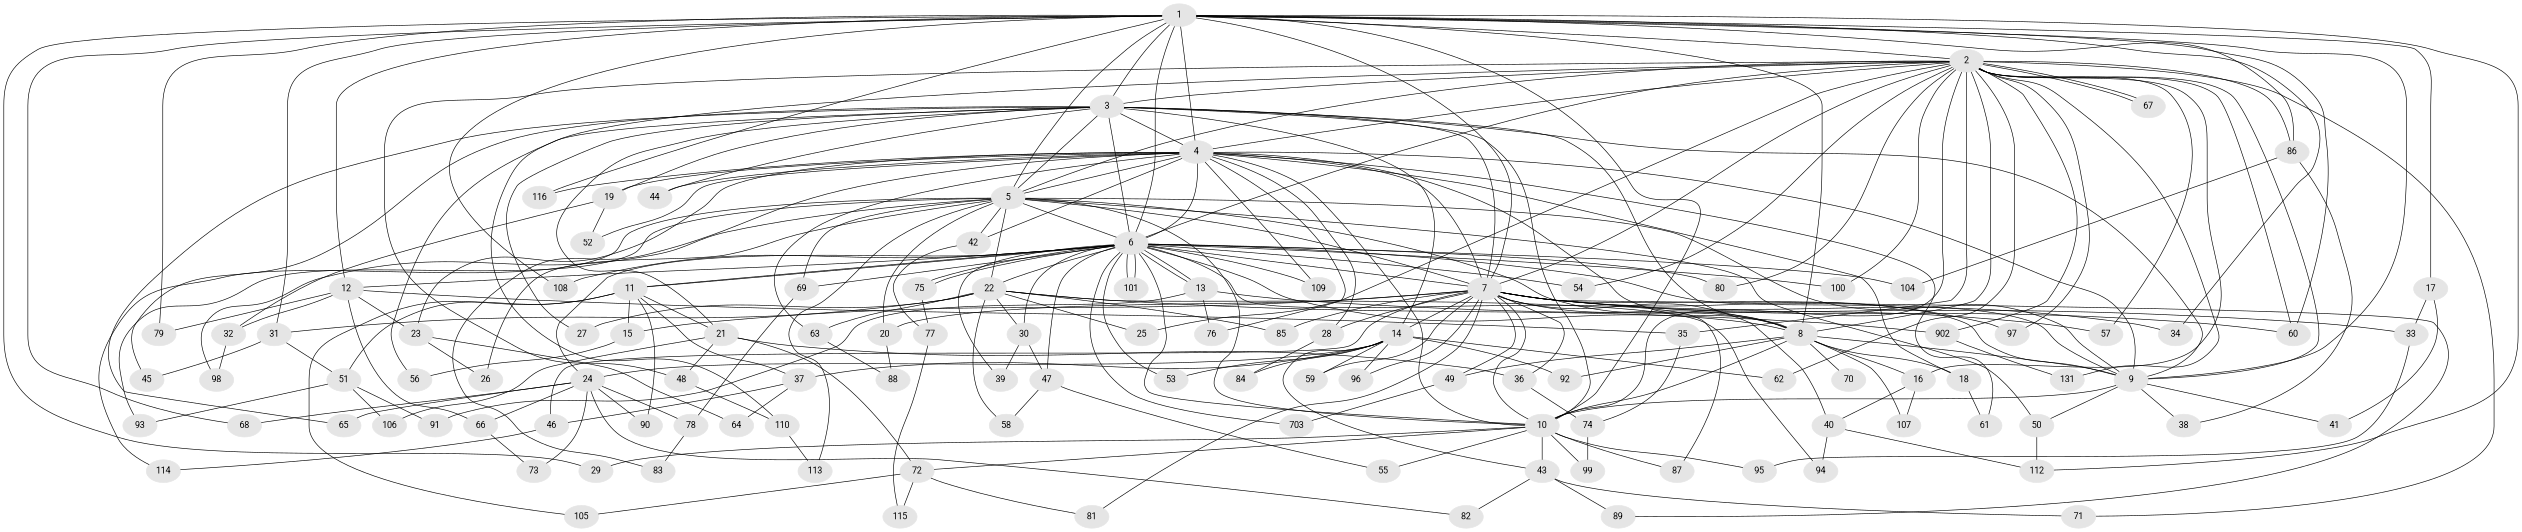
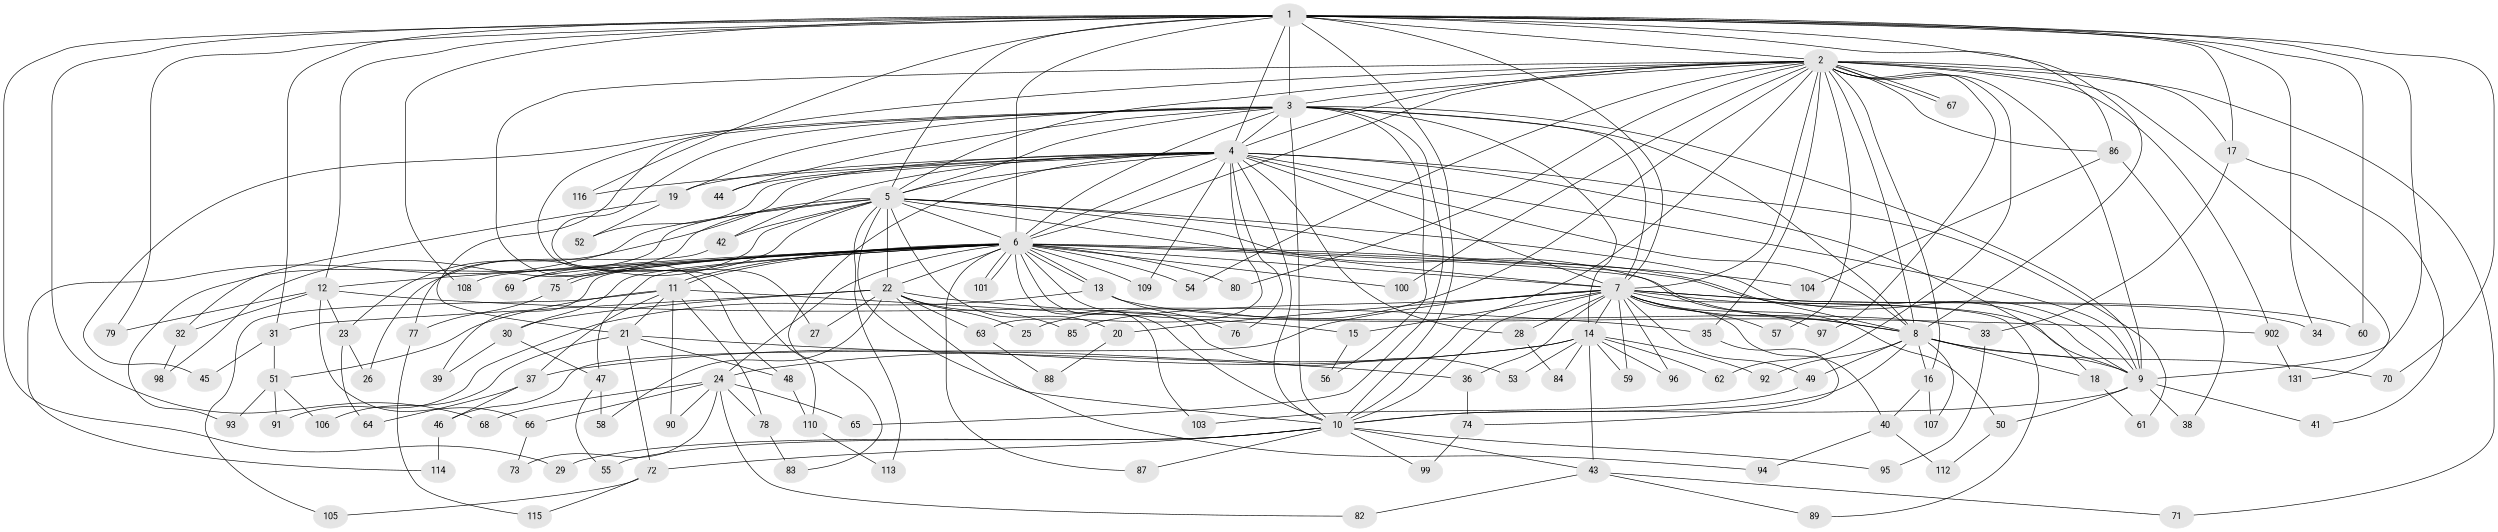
(2244, 30) -> (2294, 42)
(2216, 95) -> (2043, 70)
(749, 350) -> (726, 349)
(1296, 426) -> (1199, 426)
(1092, 517) -> none
